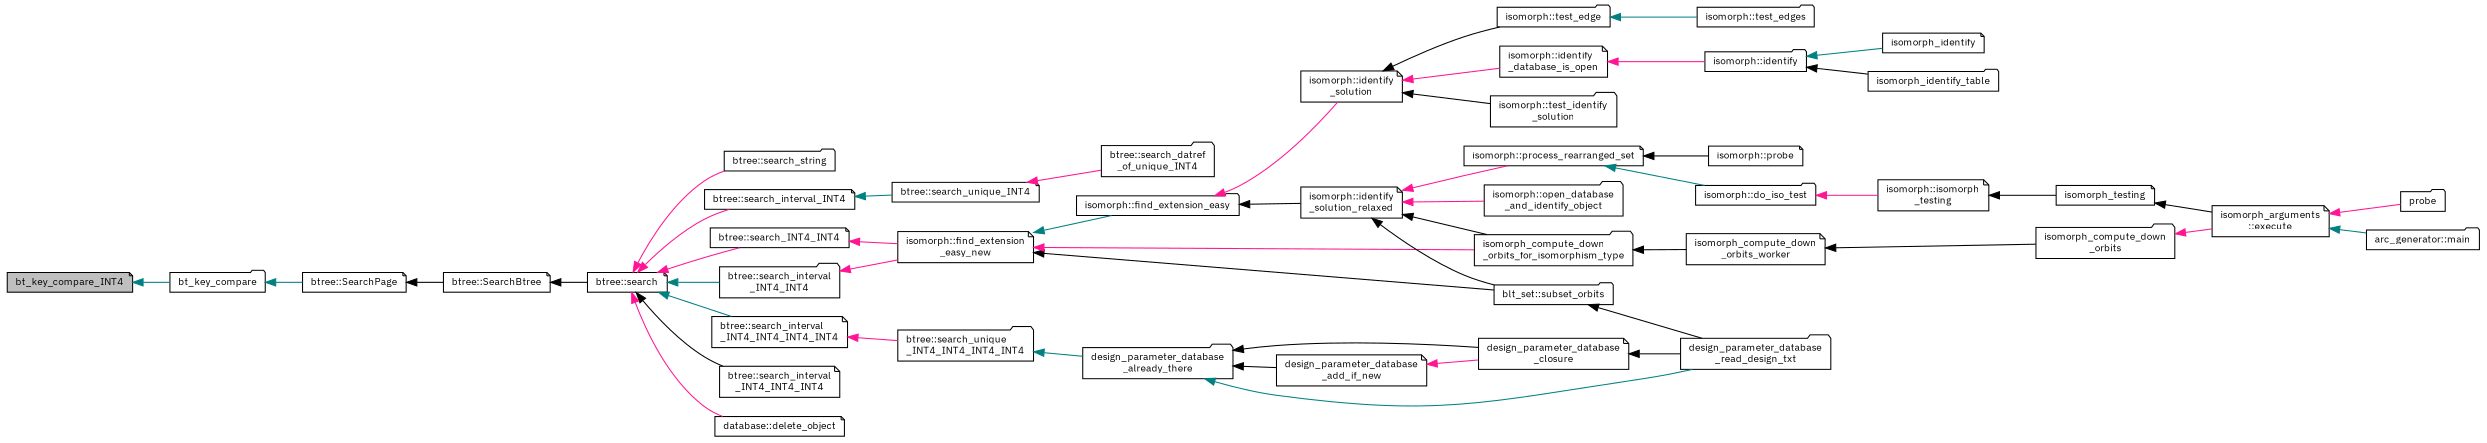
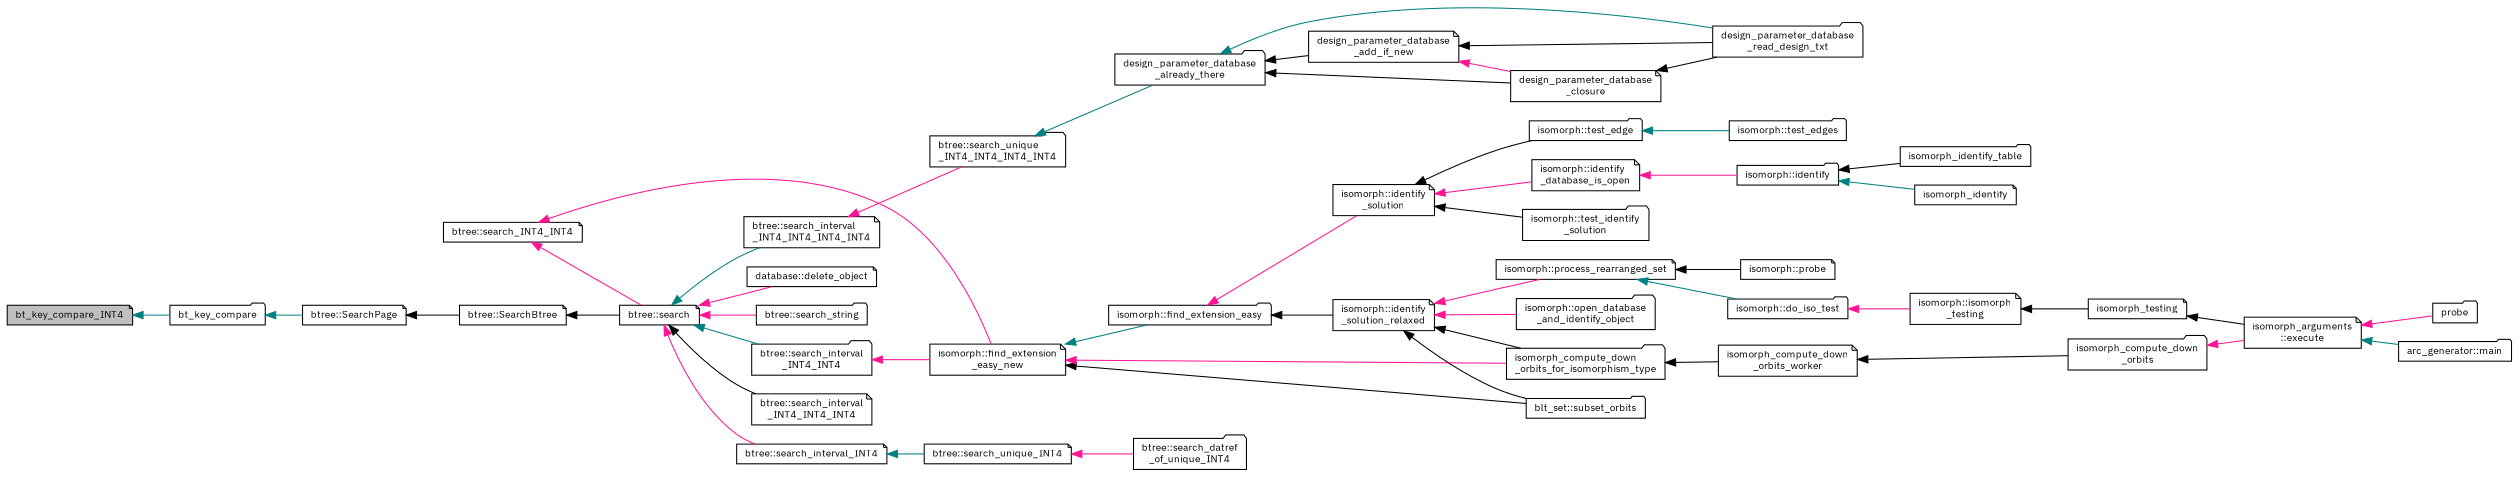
(703, 258) -> (591, 276)
(1650, 323) -> (1591, 44)
